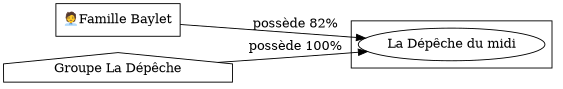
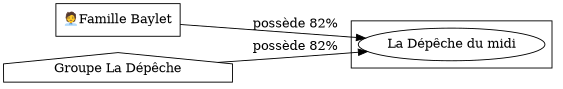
(295, 47) -> (295, 47)
